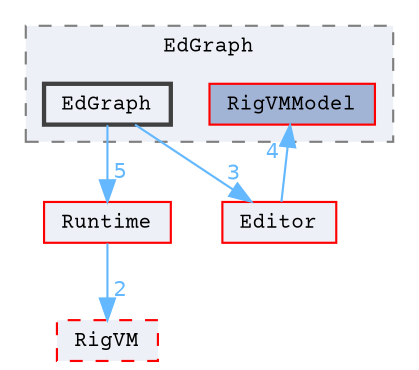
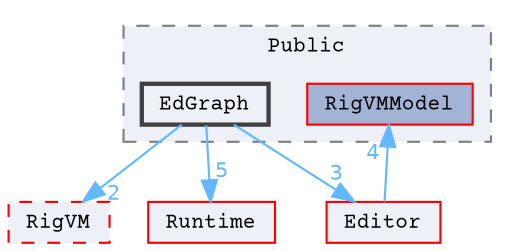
(209, 46) -> (307, 46)
(107, 271) -> (141, 156)
